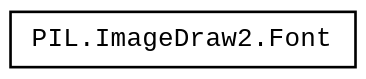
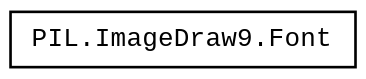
(183, 40) -> (183, 40)
